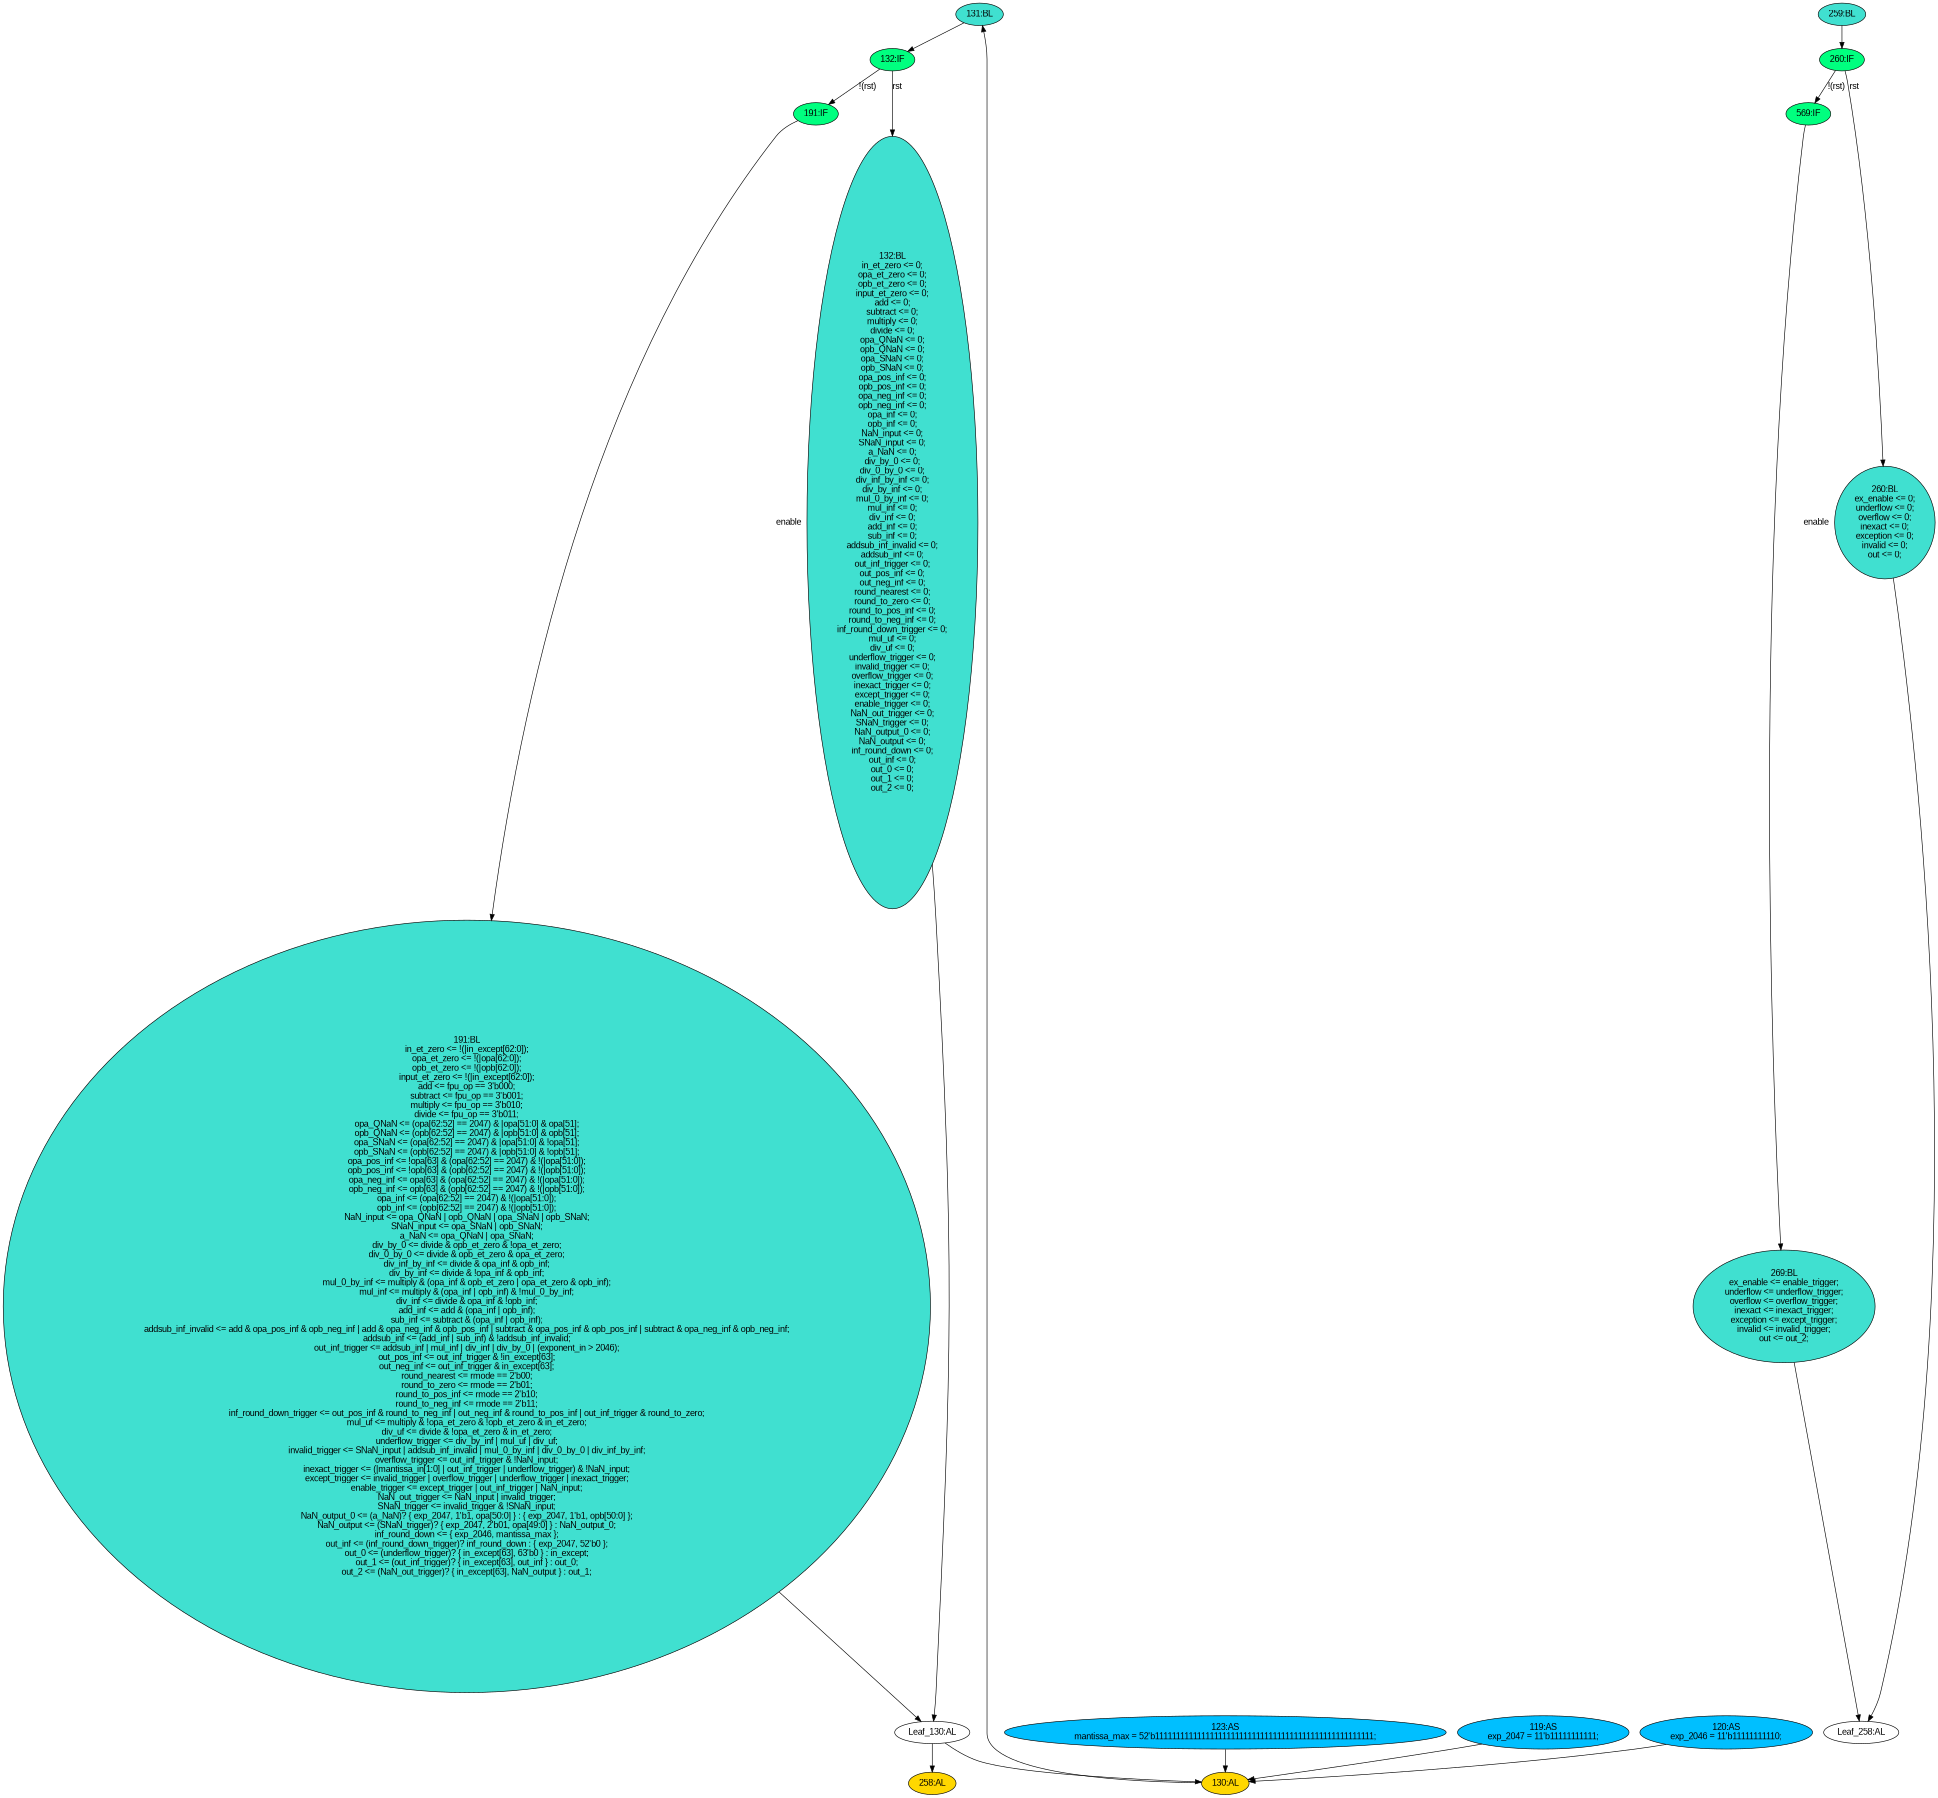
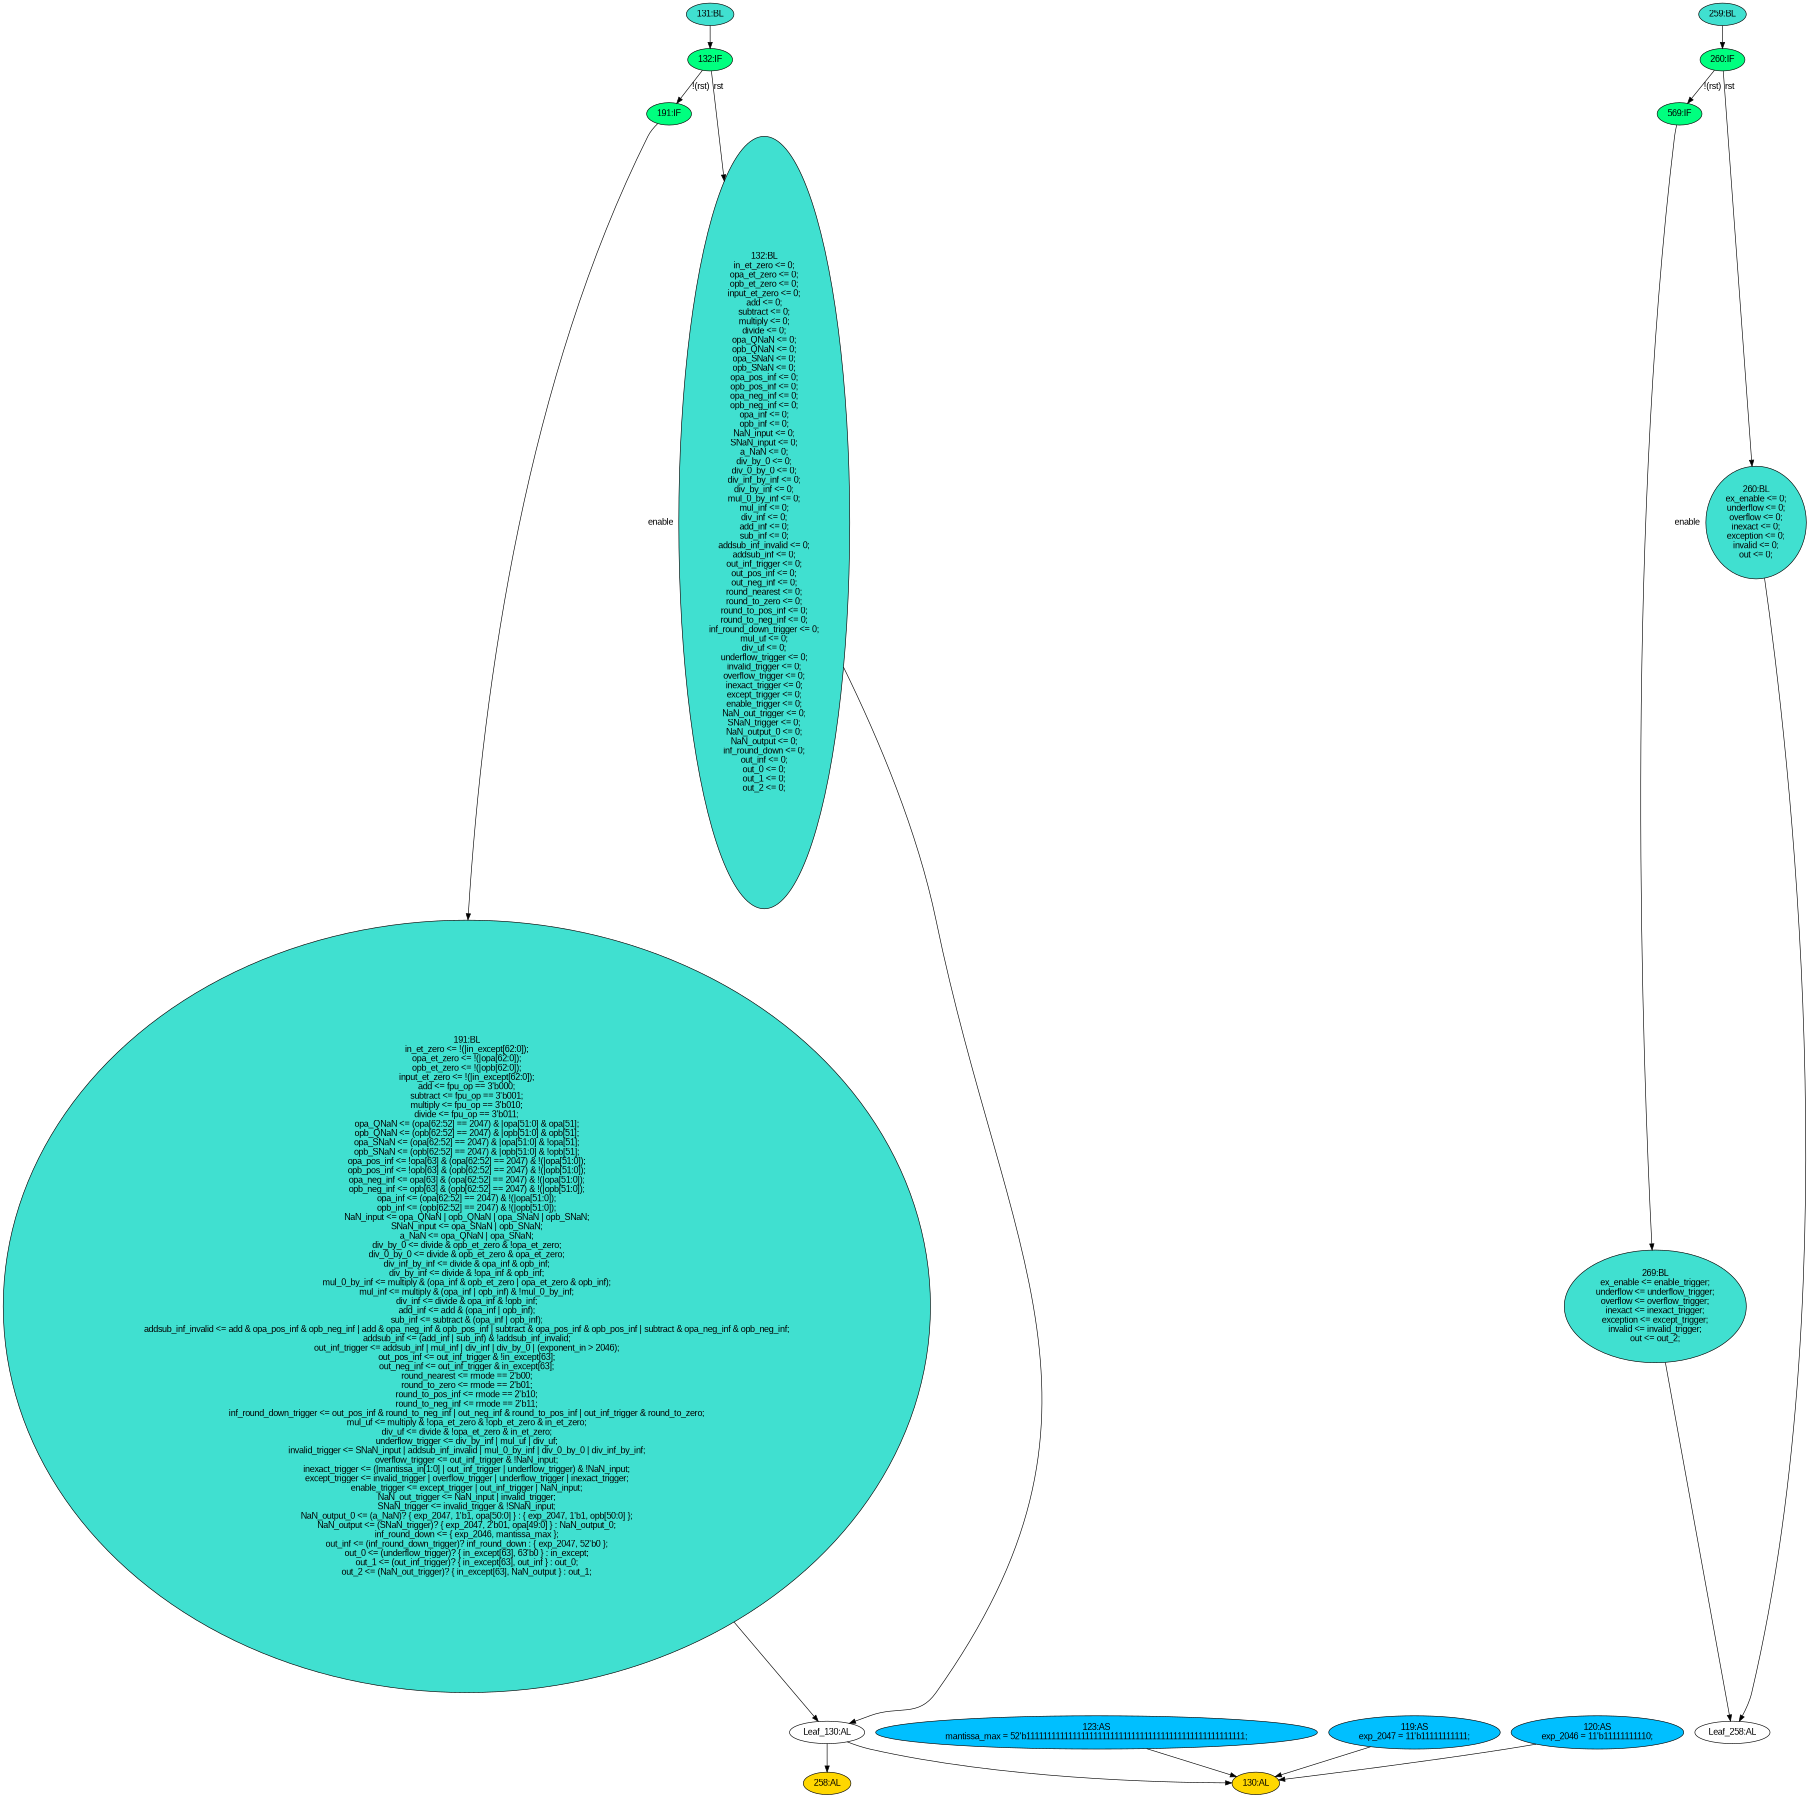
(987, 997) -> none
